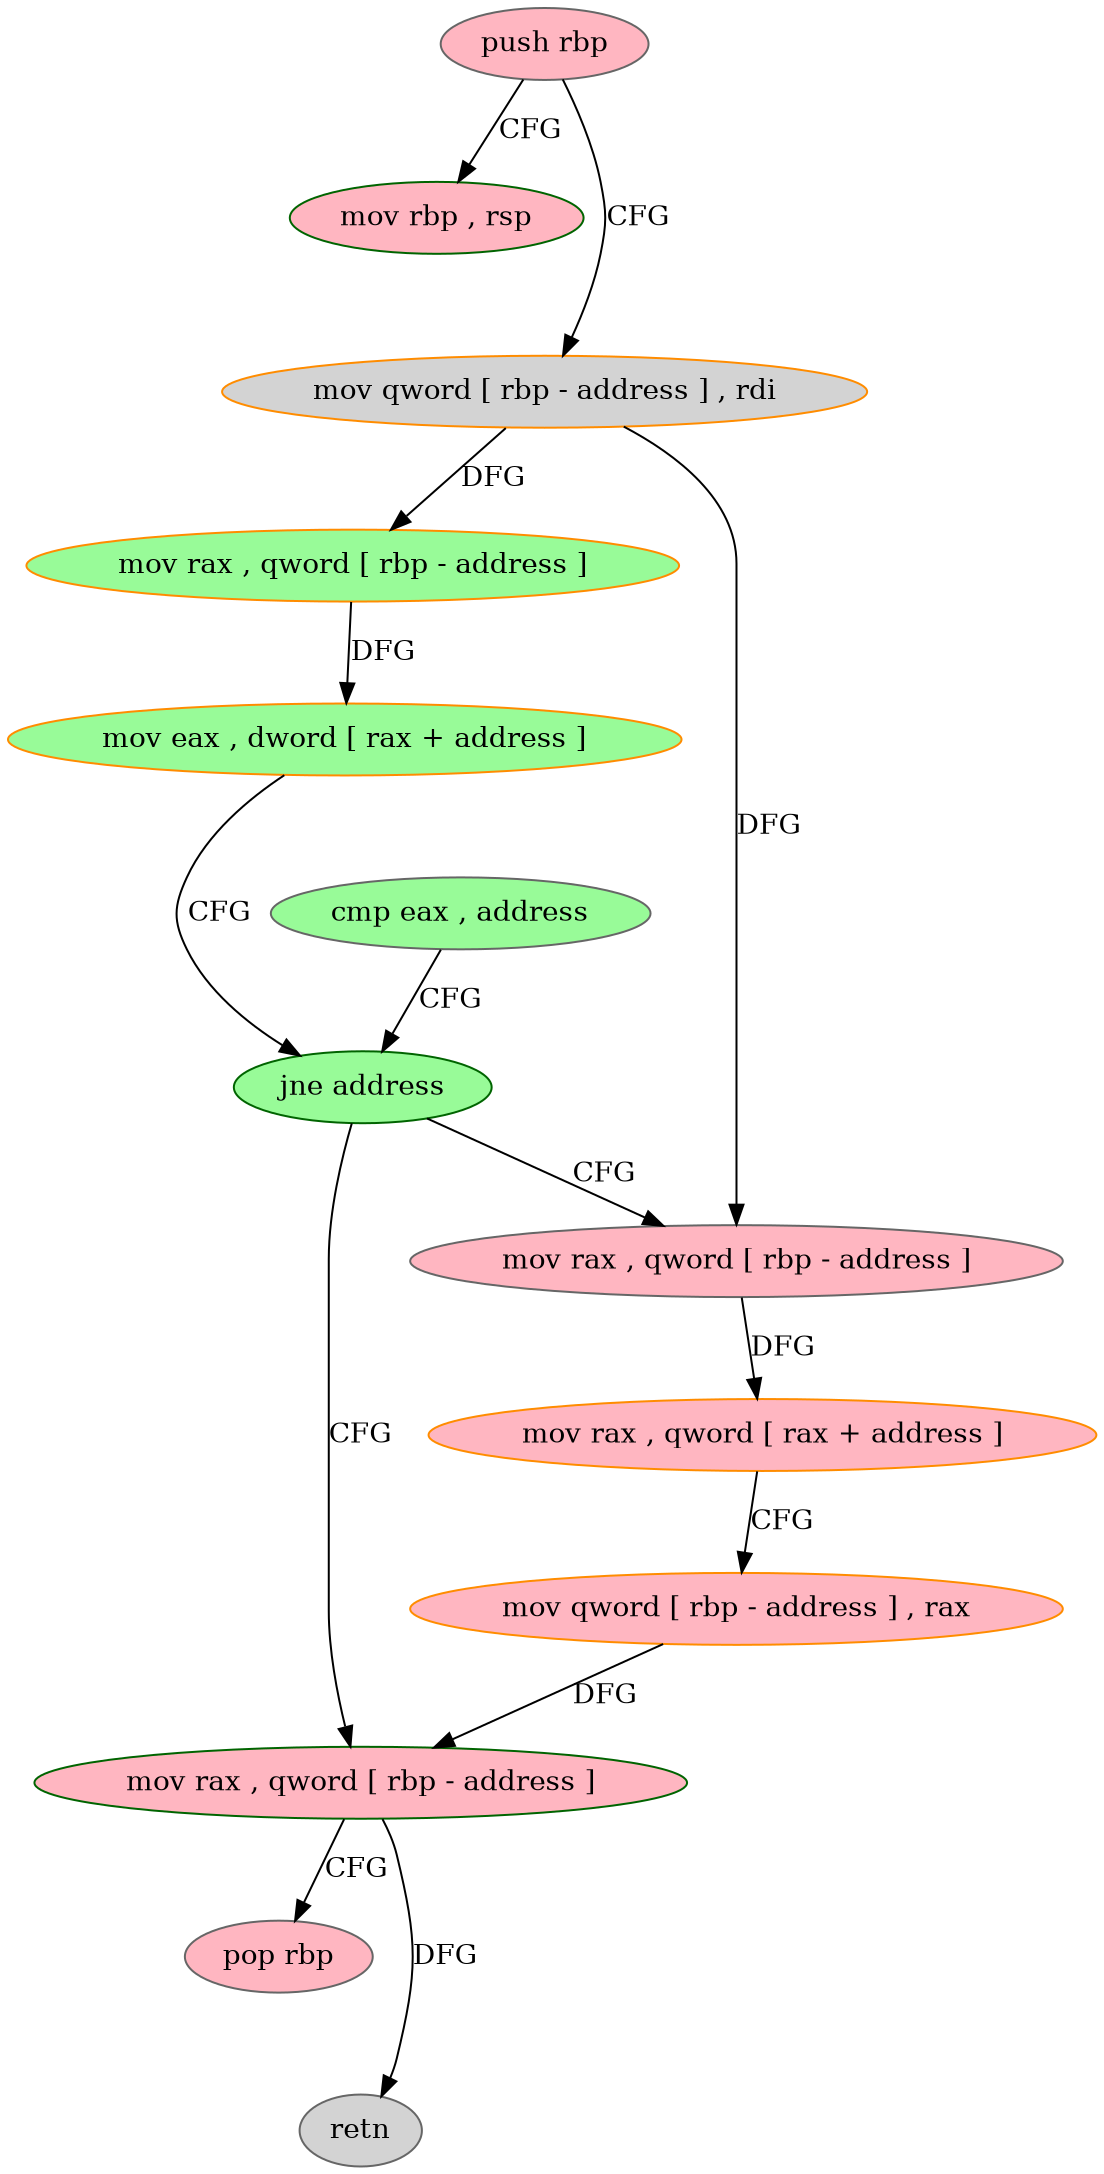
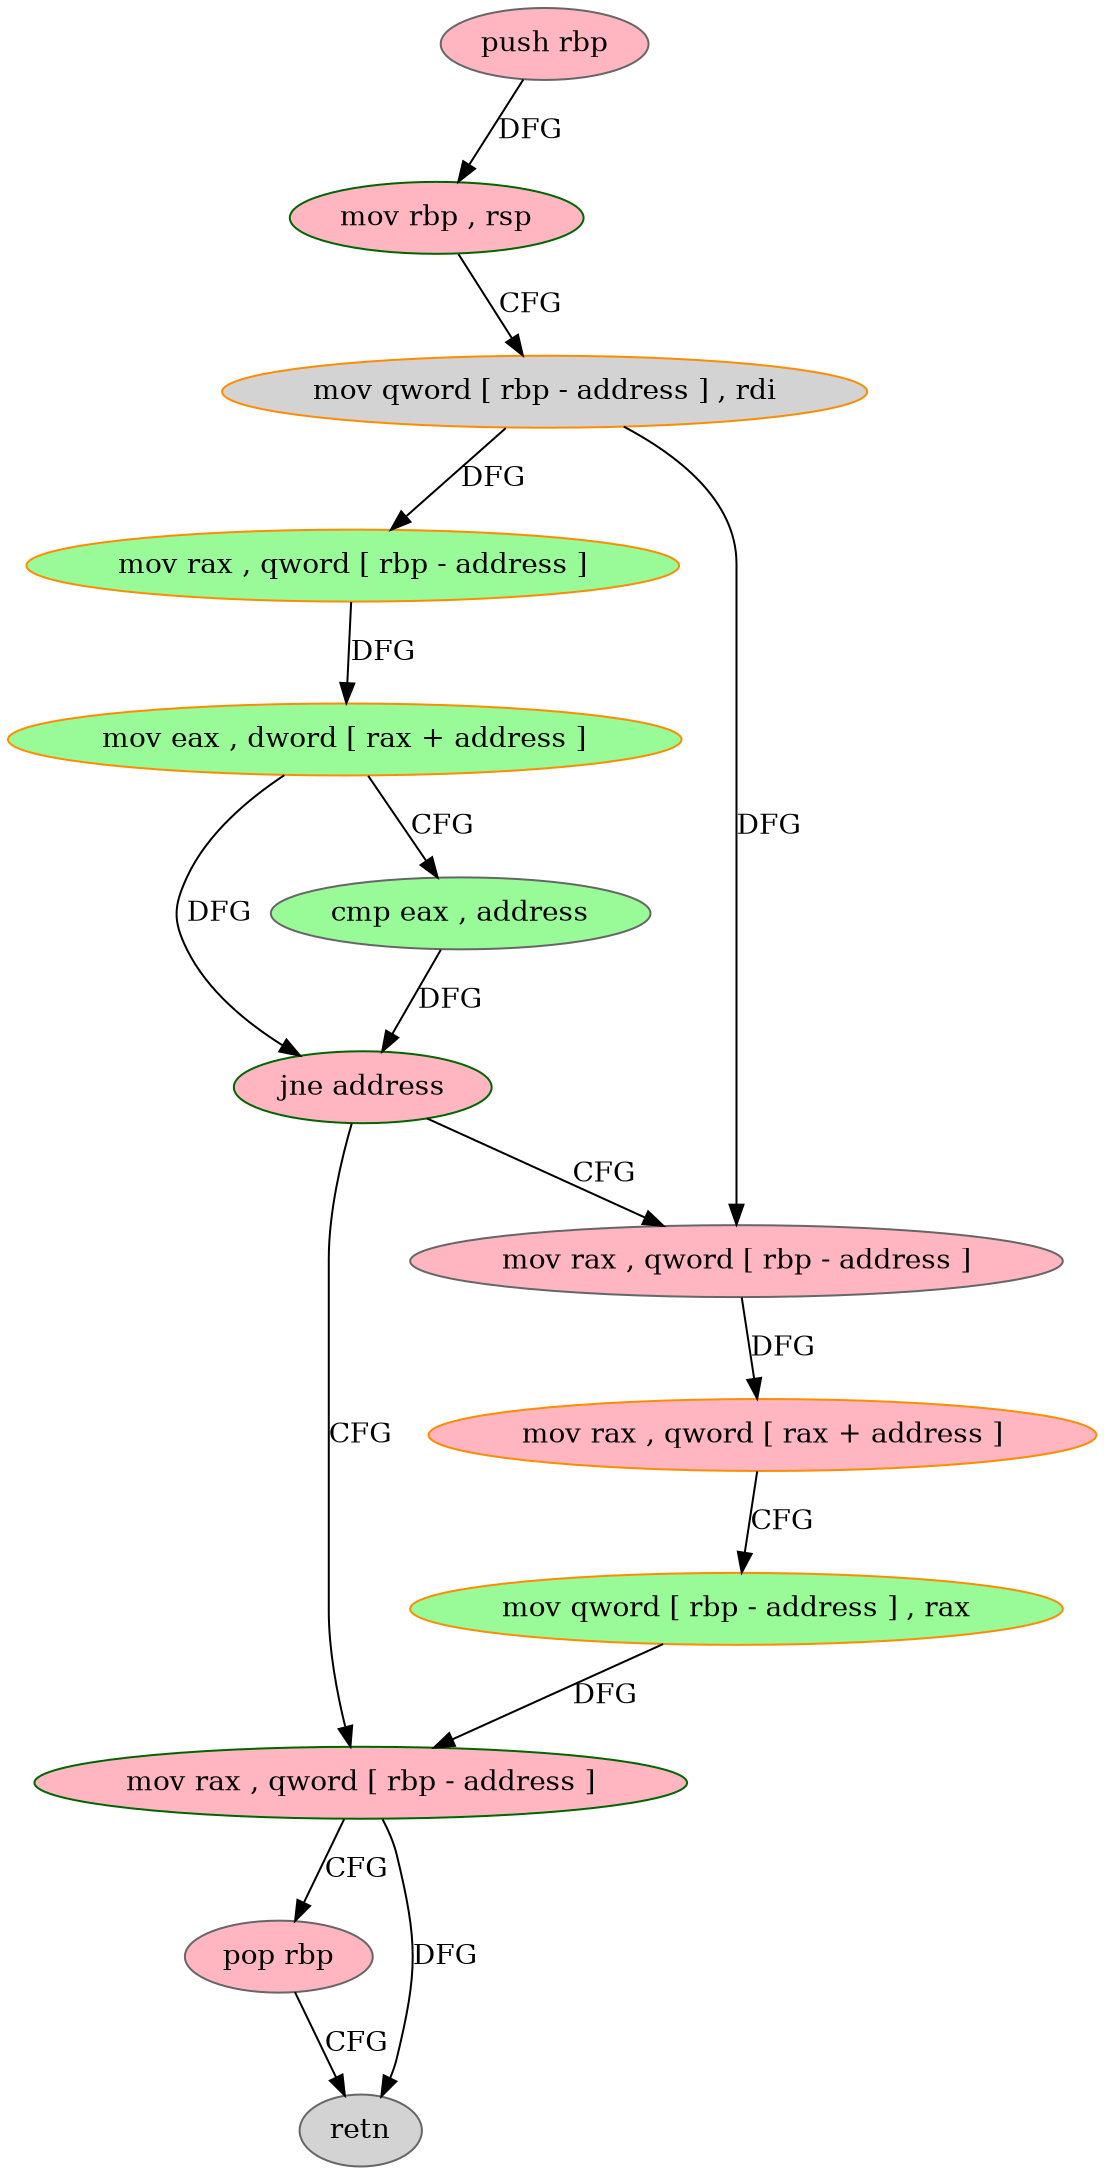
(531, 131) -> (531, 131)
(605, 207) -> (485, 296)
none -> (397, 818)
(220, 913) -> (220, 913)
(451, 1000) -> (451, 1000)
(363, 1087) -> (363, 1087)
(736, 1609) -> (736, 1609)
none -> (316, 2035)
